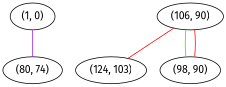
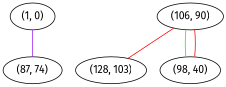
(33, 70) -> (33, 70)
(111, 70) -> (111, 70)
(190, 70) -> (190, 70)
